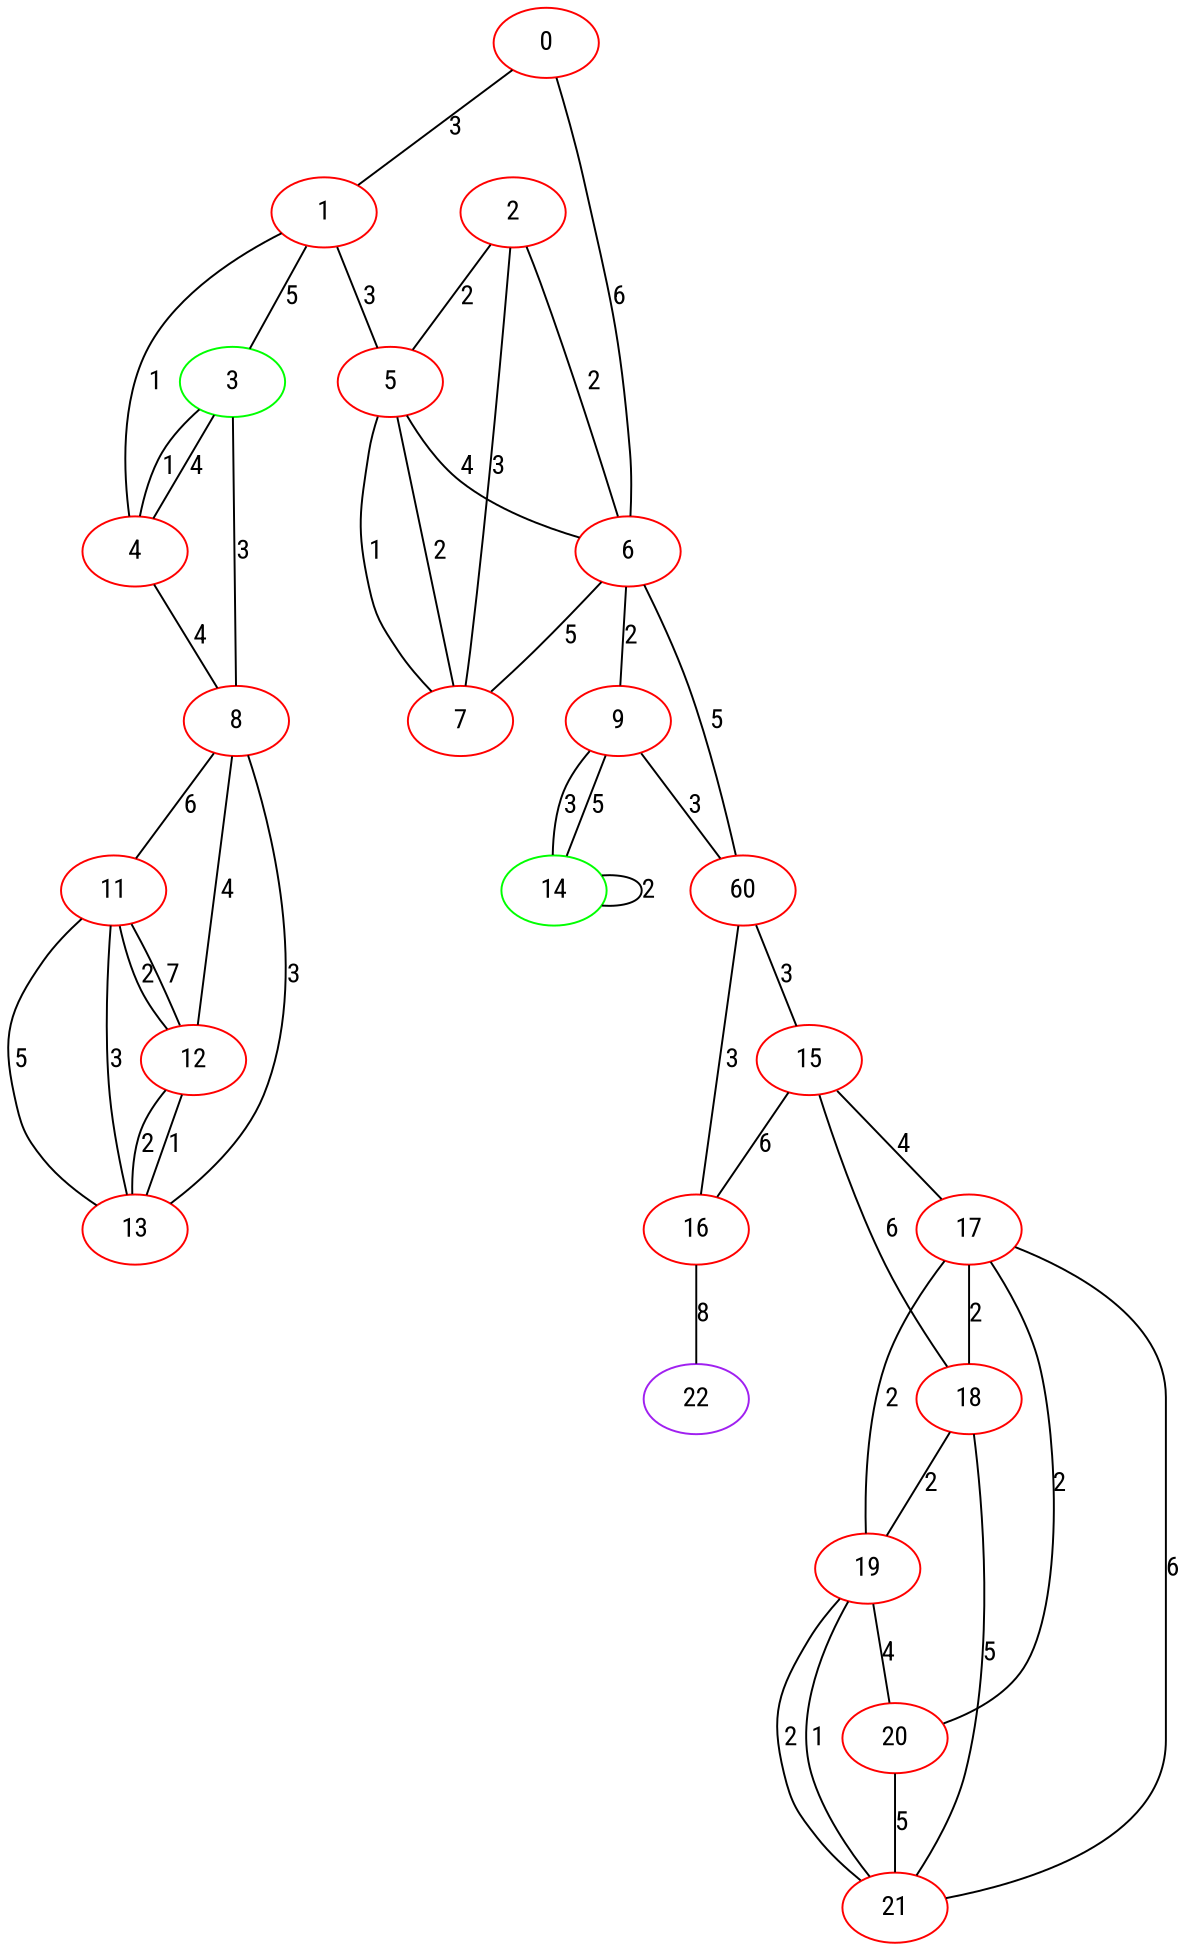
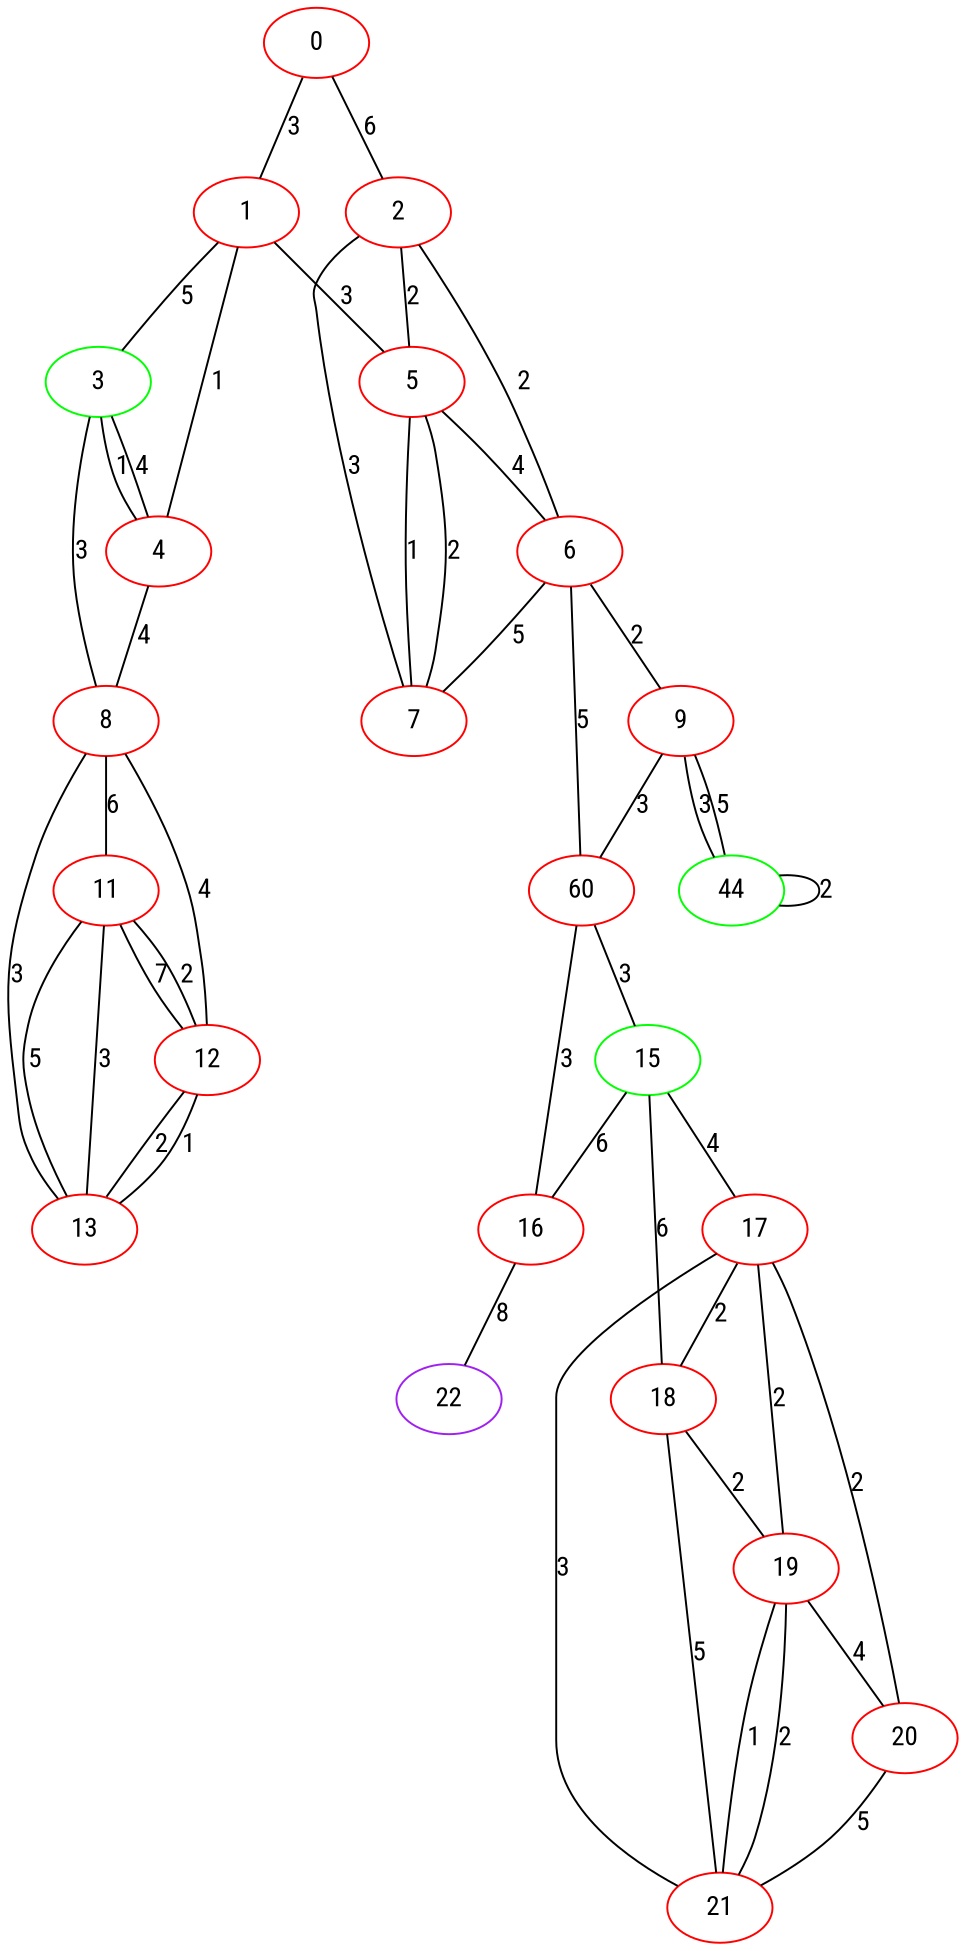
(609, 295) -> (357, 128)
(554, 891) -> (732, 891)
(809, 1060) -> (648, 1060)
(1173, 1569) -> (563, 1569)
